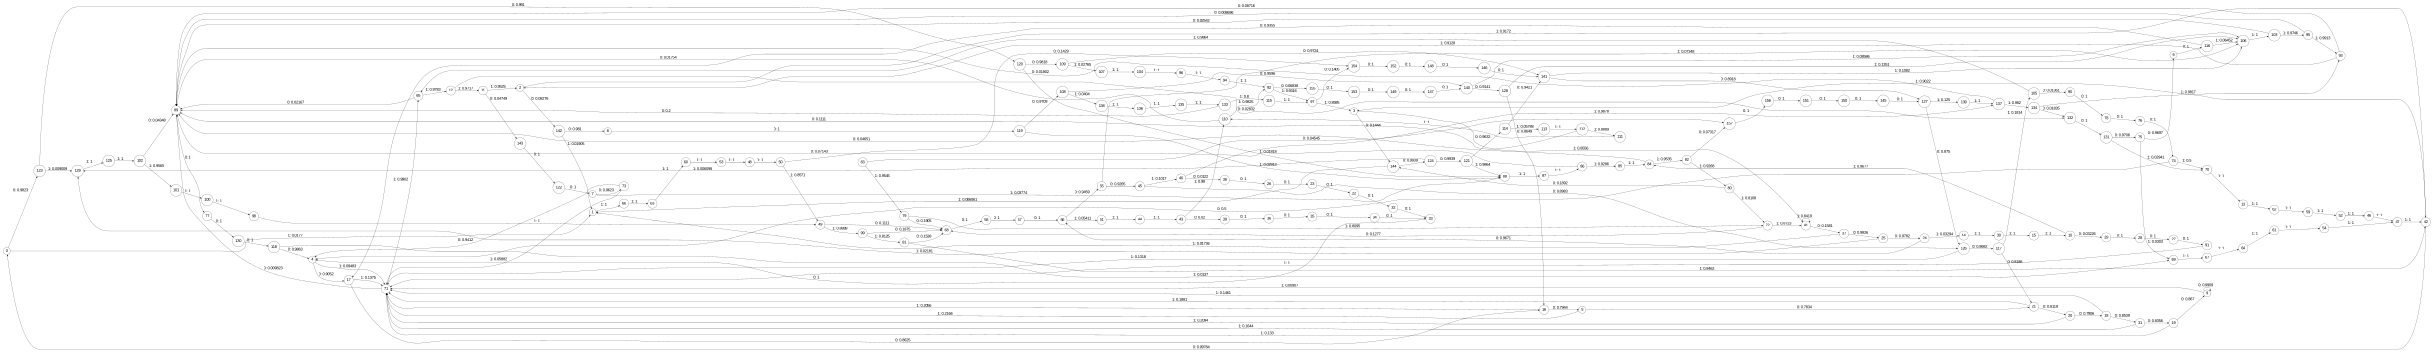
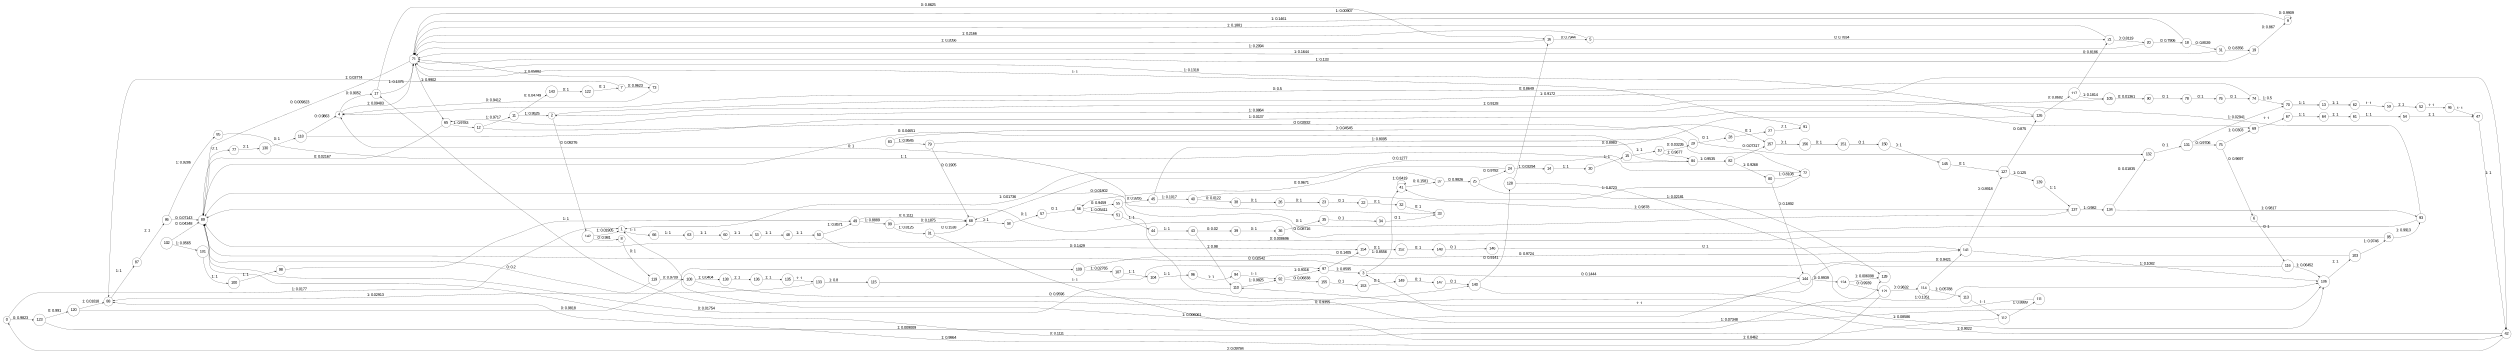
(109, 161) -> none
